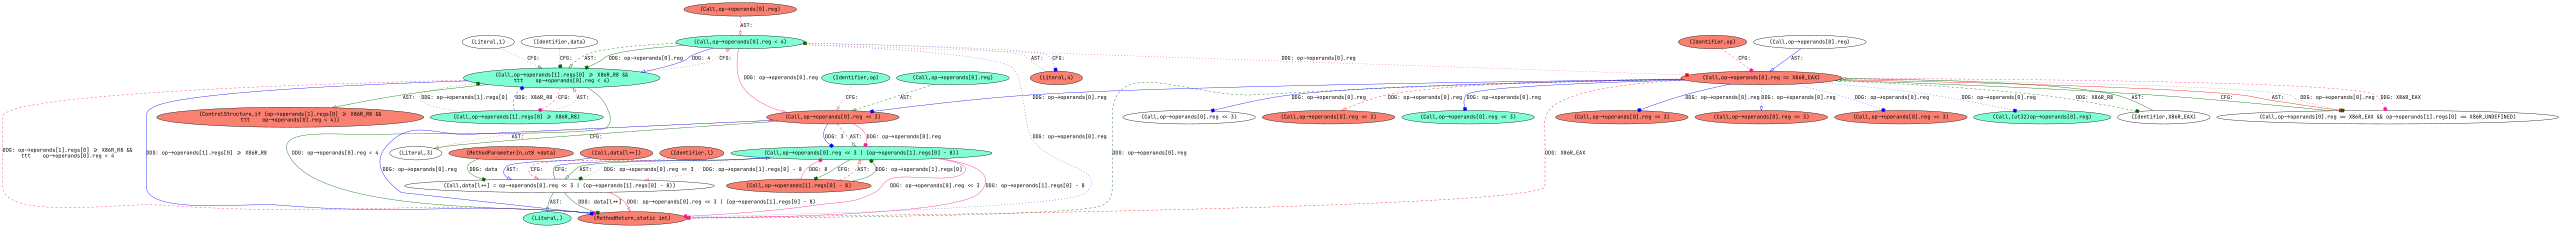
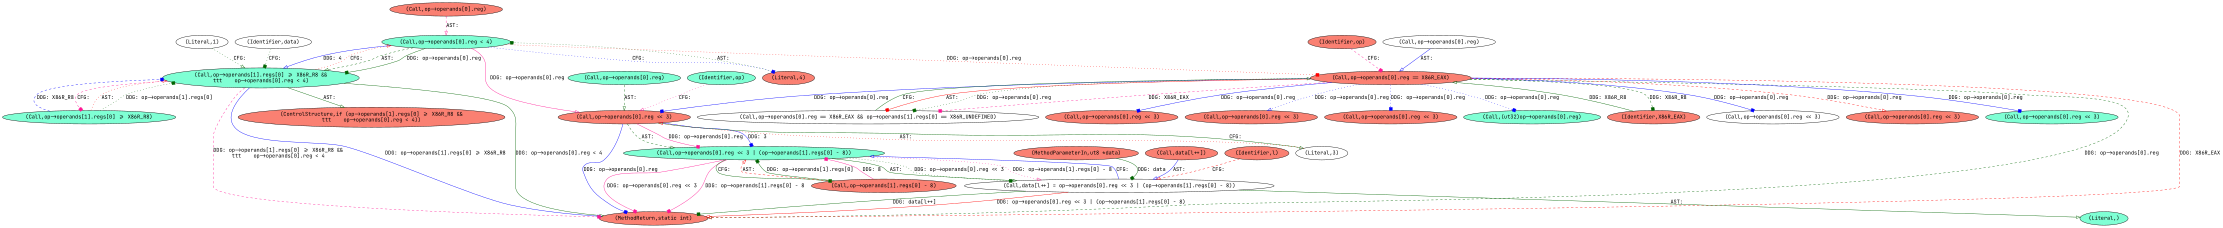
(2139, 98) -> (1608, 98)
(2164, 117) -> (1654, 117)
(1076, 196) -> none
